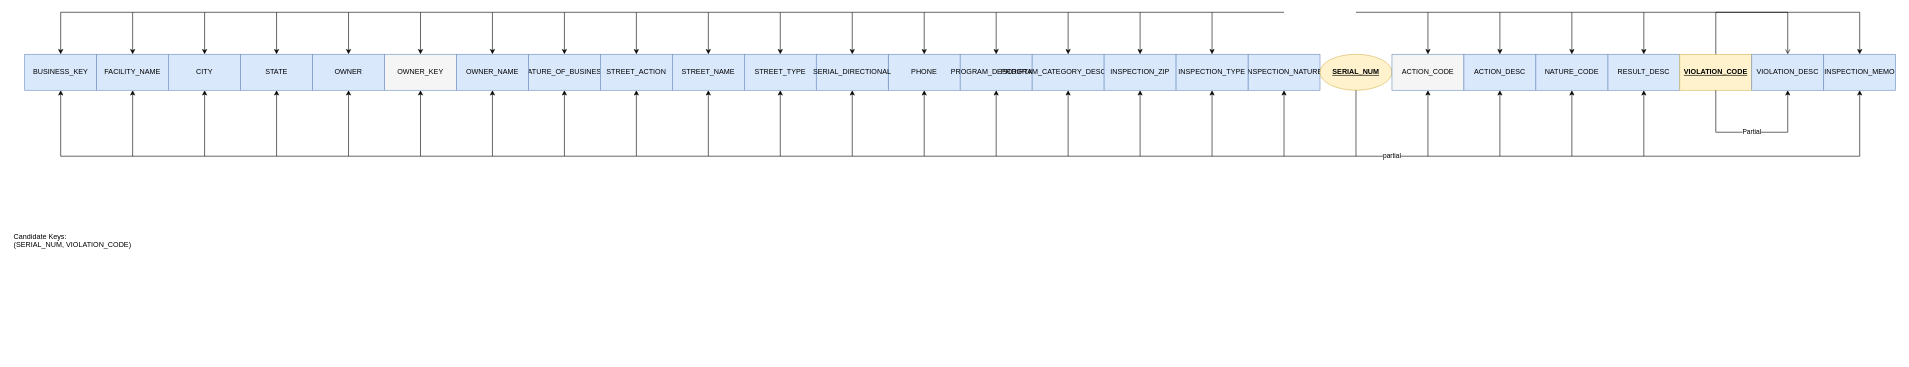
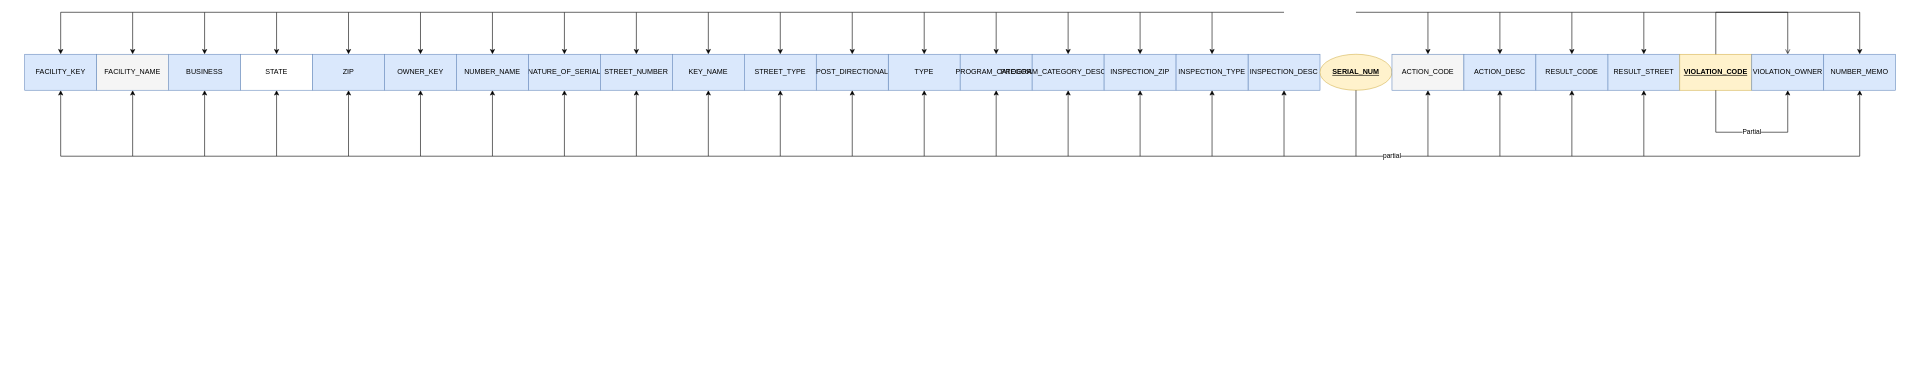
(60, 72) -> (60, 72)
(132, 72) -> (132, 72)
(204, 72) -> (204, 72)
(276, 72) -> (276, 72)
(348, 72) -> (348, 72)
(420, 72) -> (420, 72)
(492, 72) -> (492, 72)
(564, 72) -> (564, 72)
(636, 72) -> (636, 72)
(708, 72) -> (708, 72)
(852, 72) -> (852, 72)
(924, 72) -> (924, 72)
(996, 72) -> (996, 72)
(1284, 72) -> (1284, 72)
(1572, 72) -> (1572, 72)
(1644, 72) -> (1644, 72)
(1788, 72) -> (1788, 72)
(1860, 72) -> (1860, 72)
(105, 291) -> none
